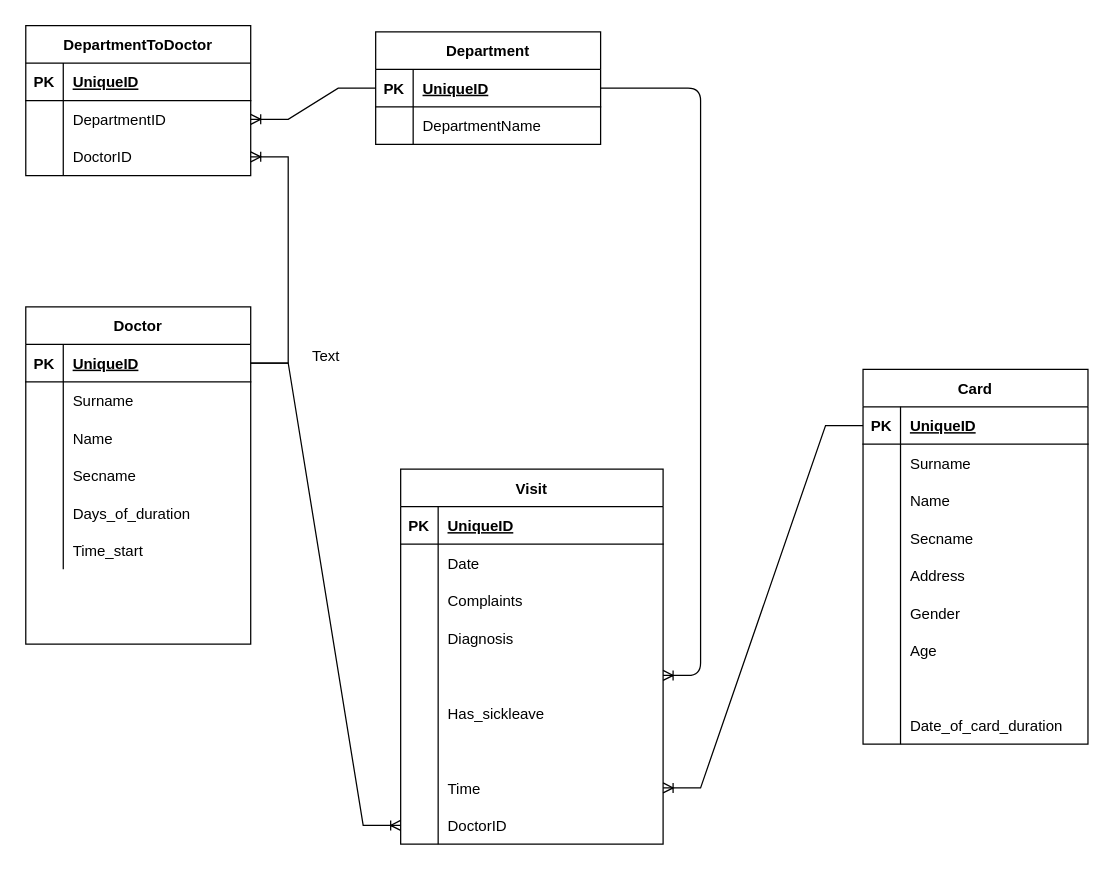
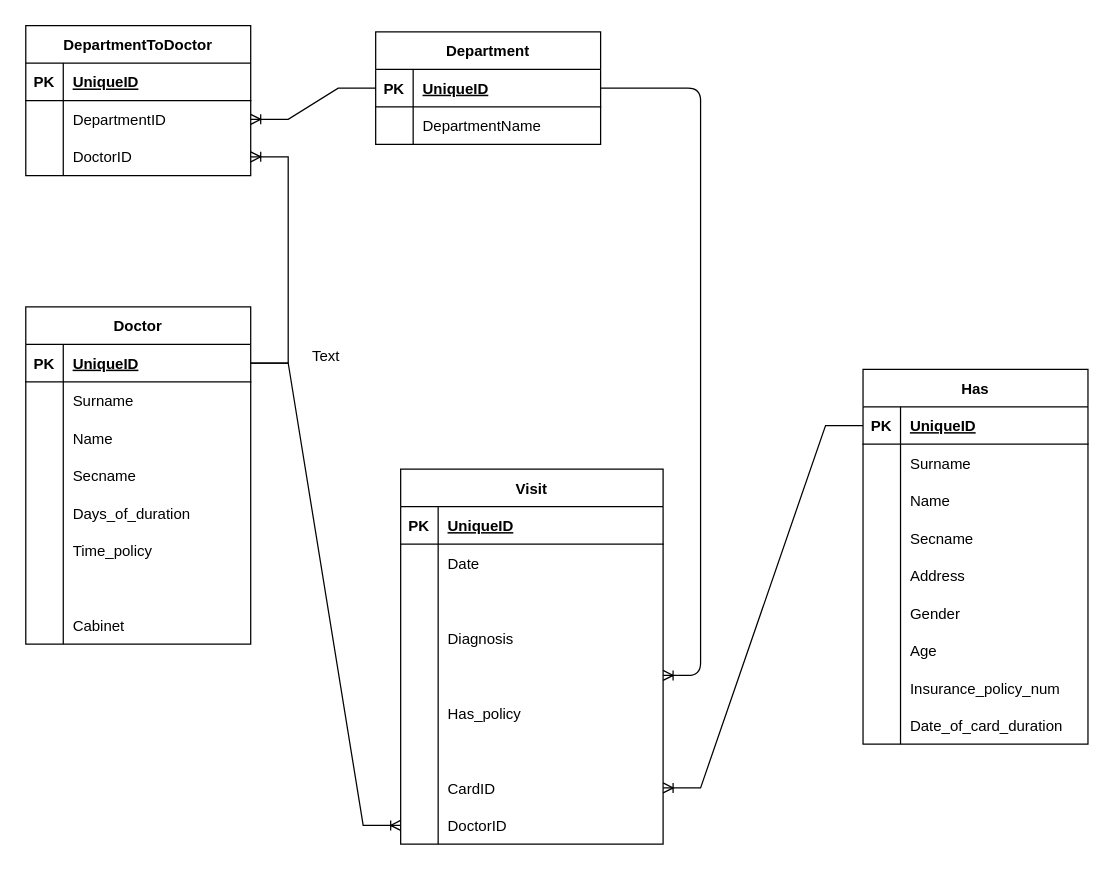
(975, 389) -> (975, 389)
(113, 551) -> (113, 551)
(551, 601) -> none
none -> (157, 626)
none -> (994, 688)
(498, 714) -> (486, 714)
(462, 789) -> (473, 789)
